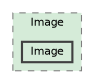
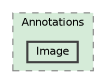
(47, 23) -> (53, 23)
